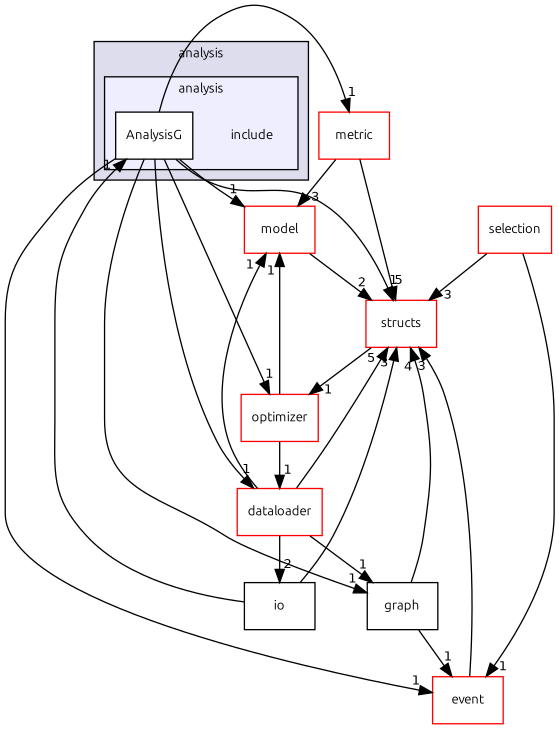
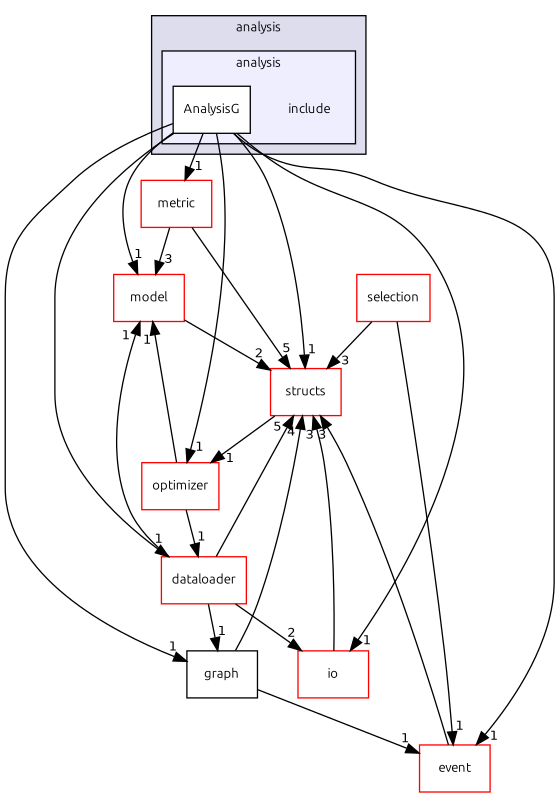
(55, 435) -> (461, 341)
(280, 606) -> (333, 674)
